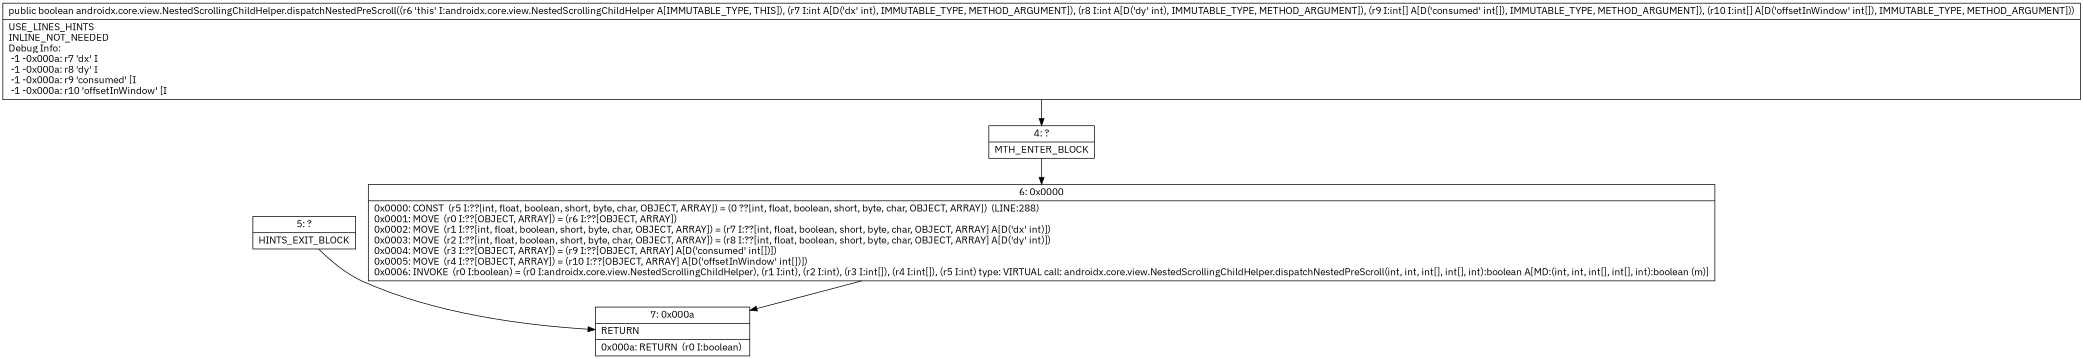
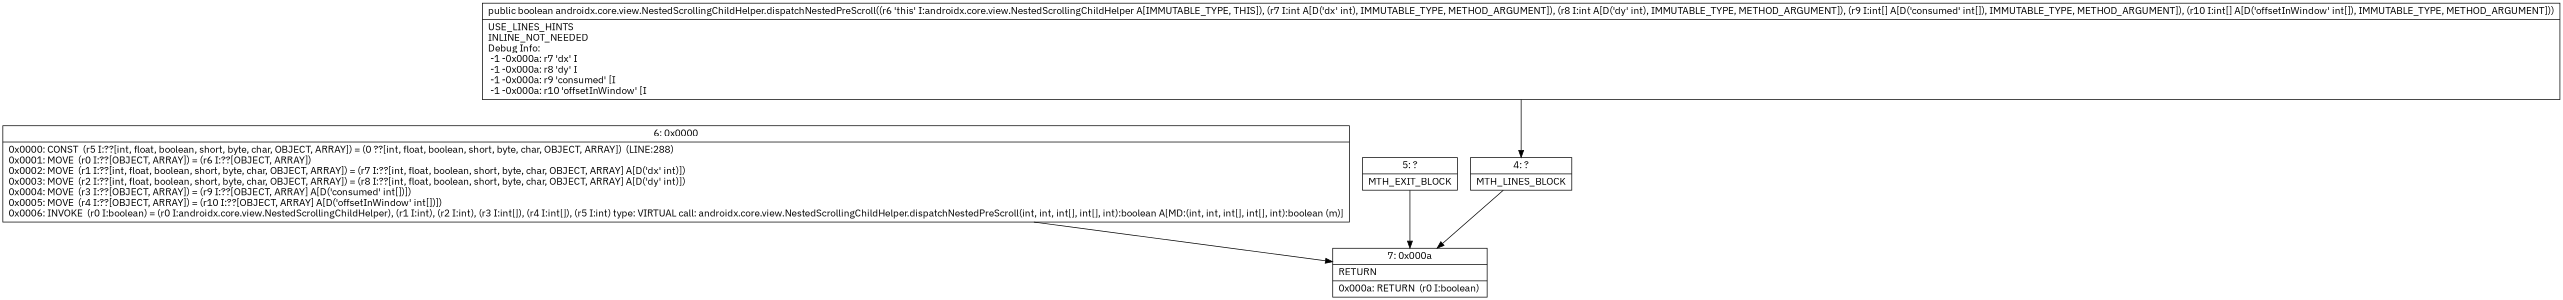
(1042, 150) -> (1521, 182)
(1042, 168) -> (1473, 217)
(304, 240) -> (1410, 182)
